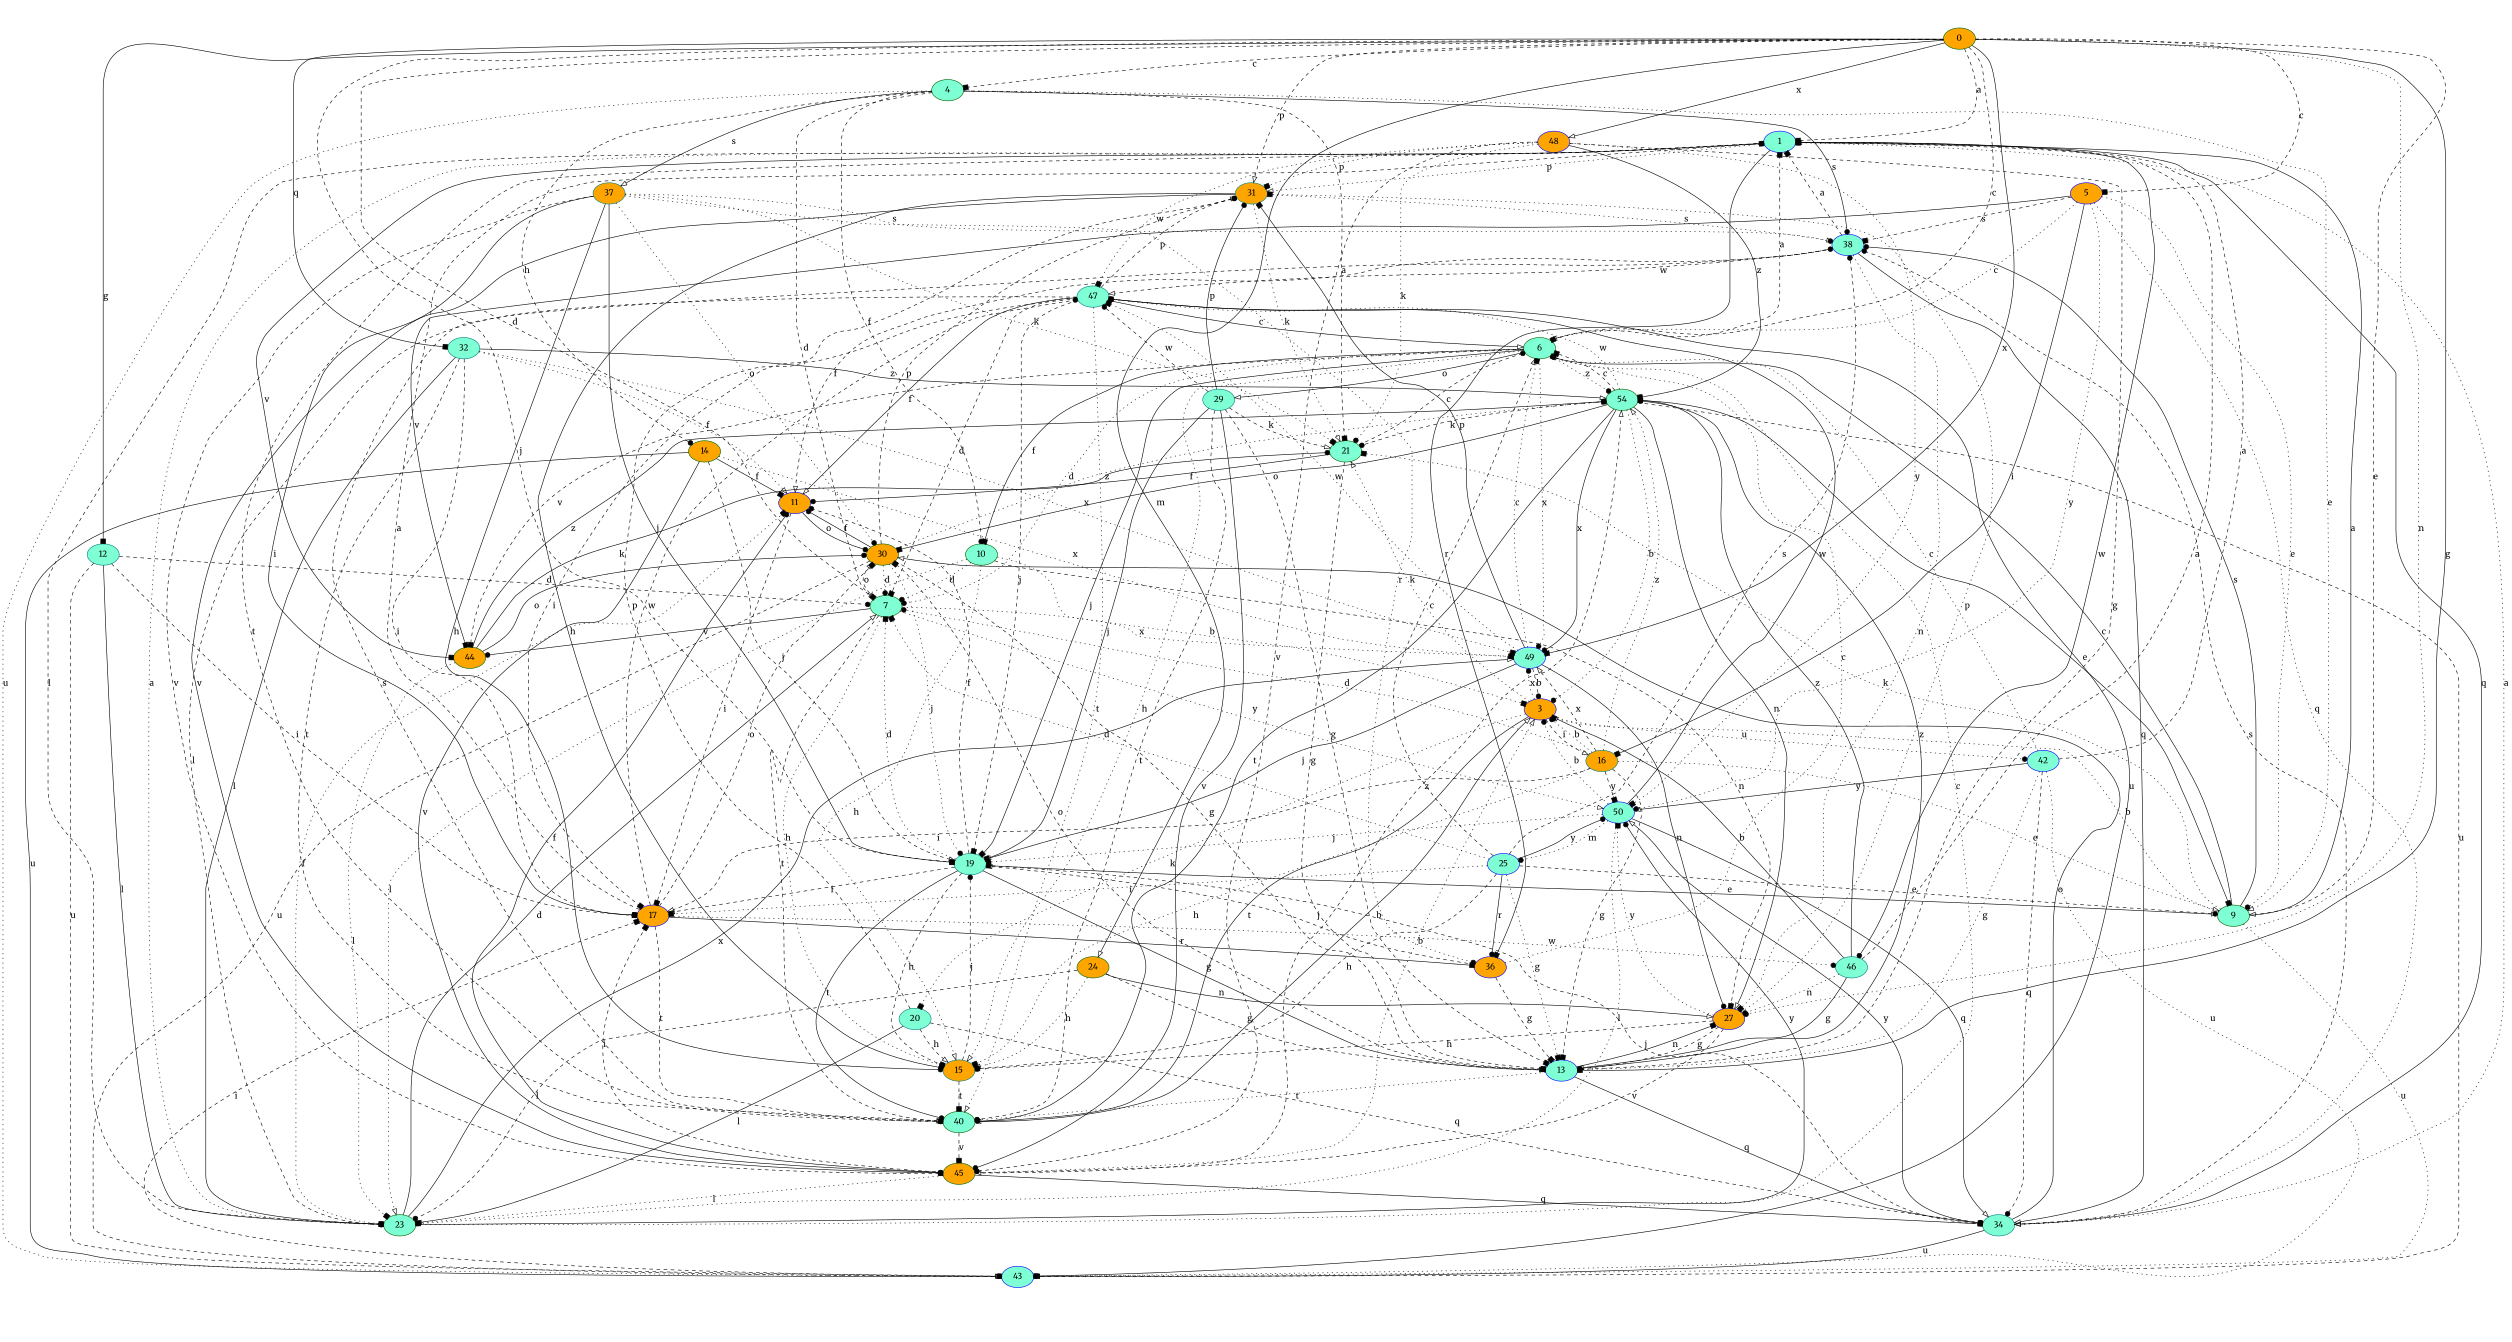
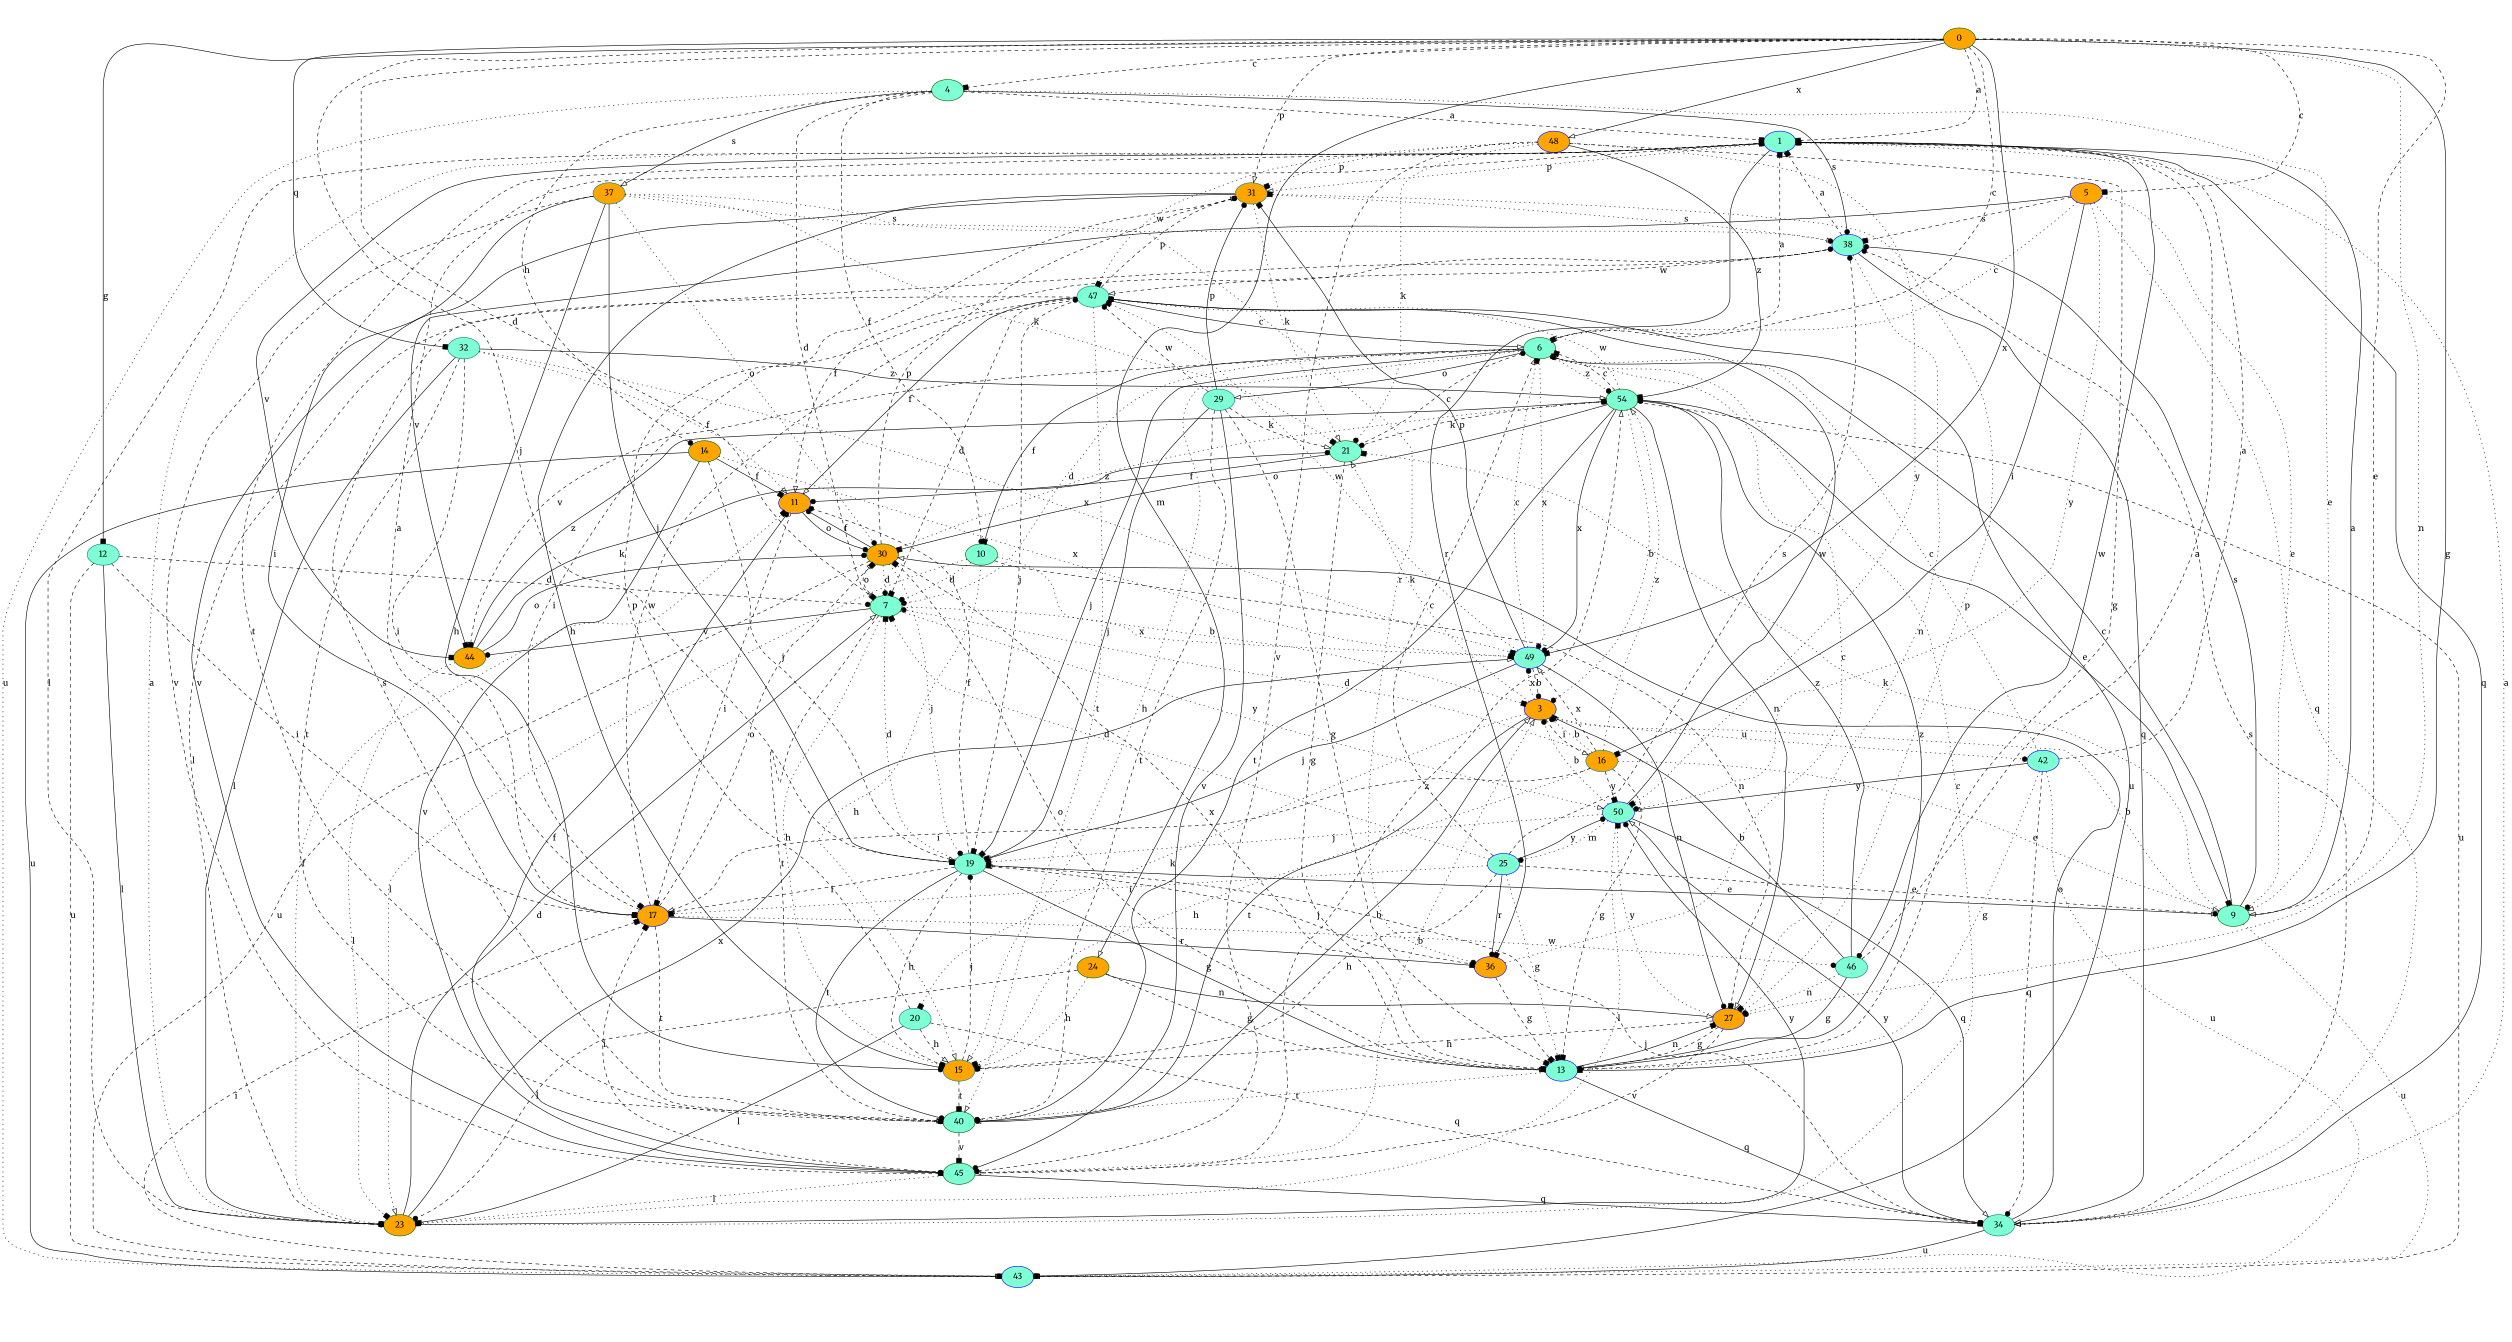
(1295, 117) -> (1361, 115)
(1212, 813) -> (1212, 813)
(959, 1174) -> (959, 1174)
(400, 1225) -> (400, 1225)
